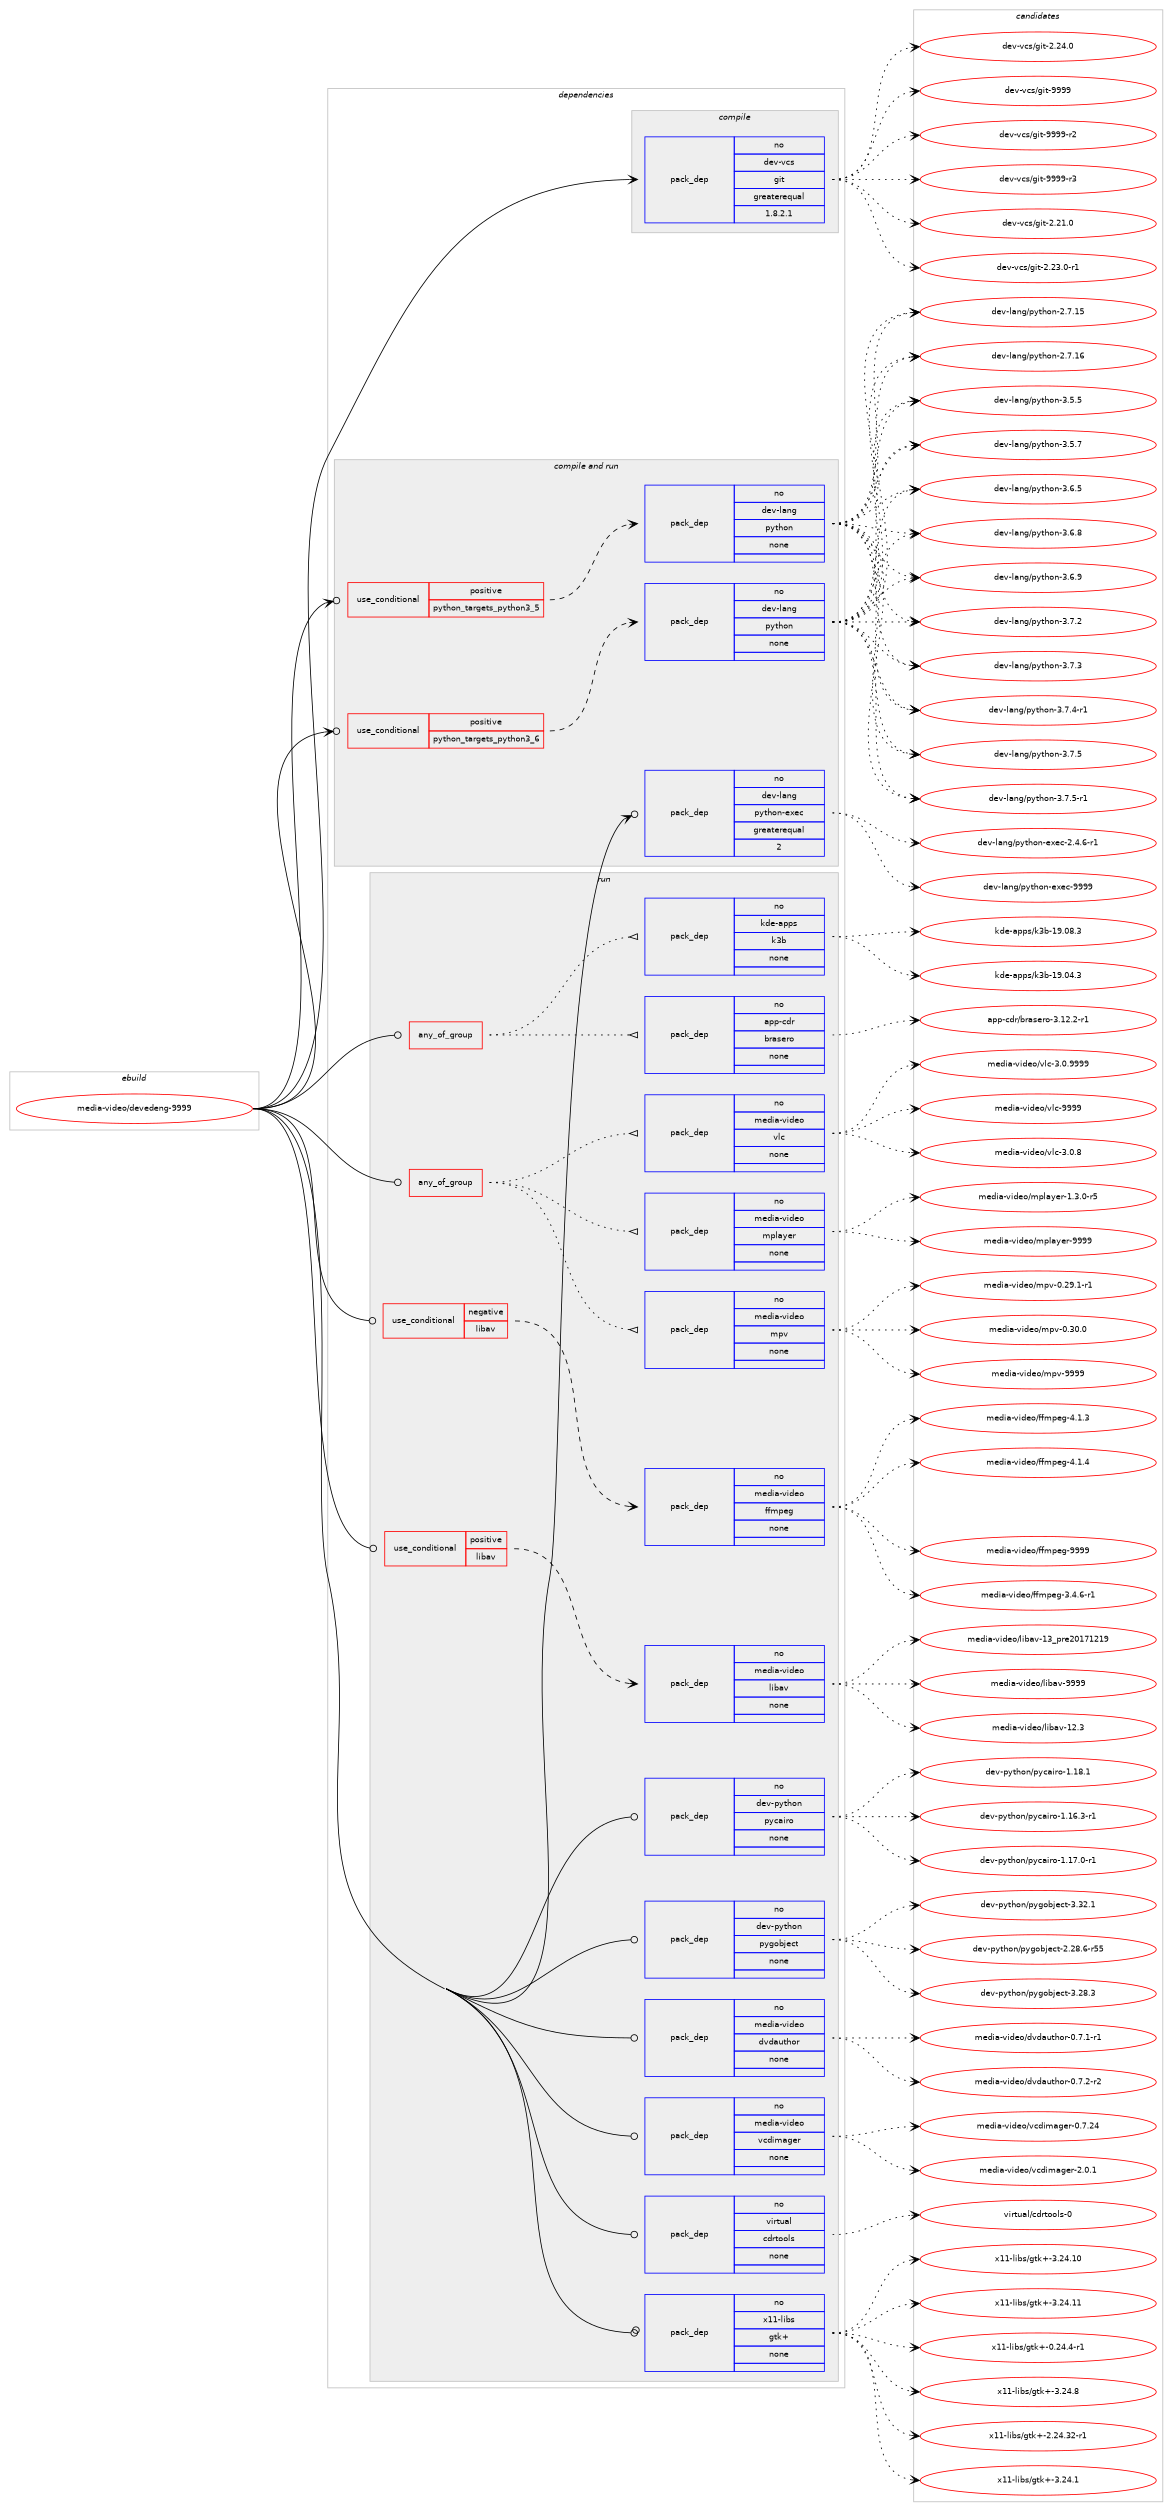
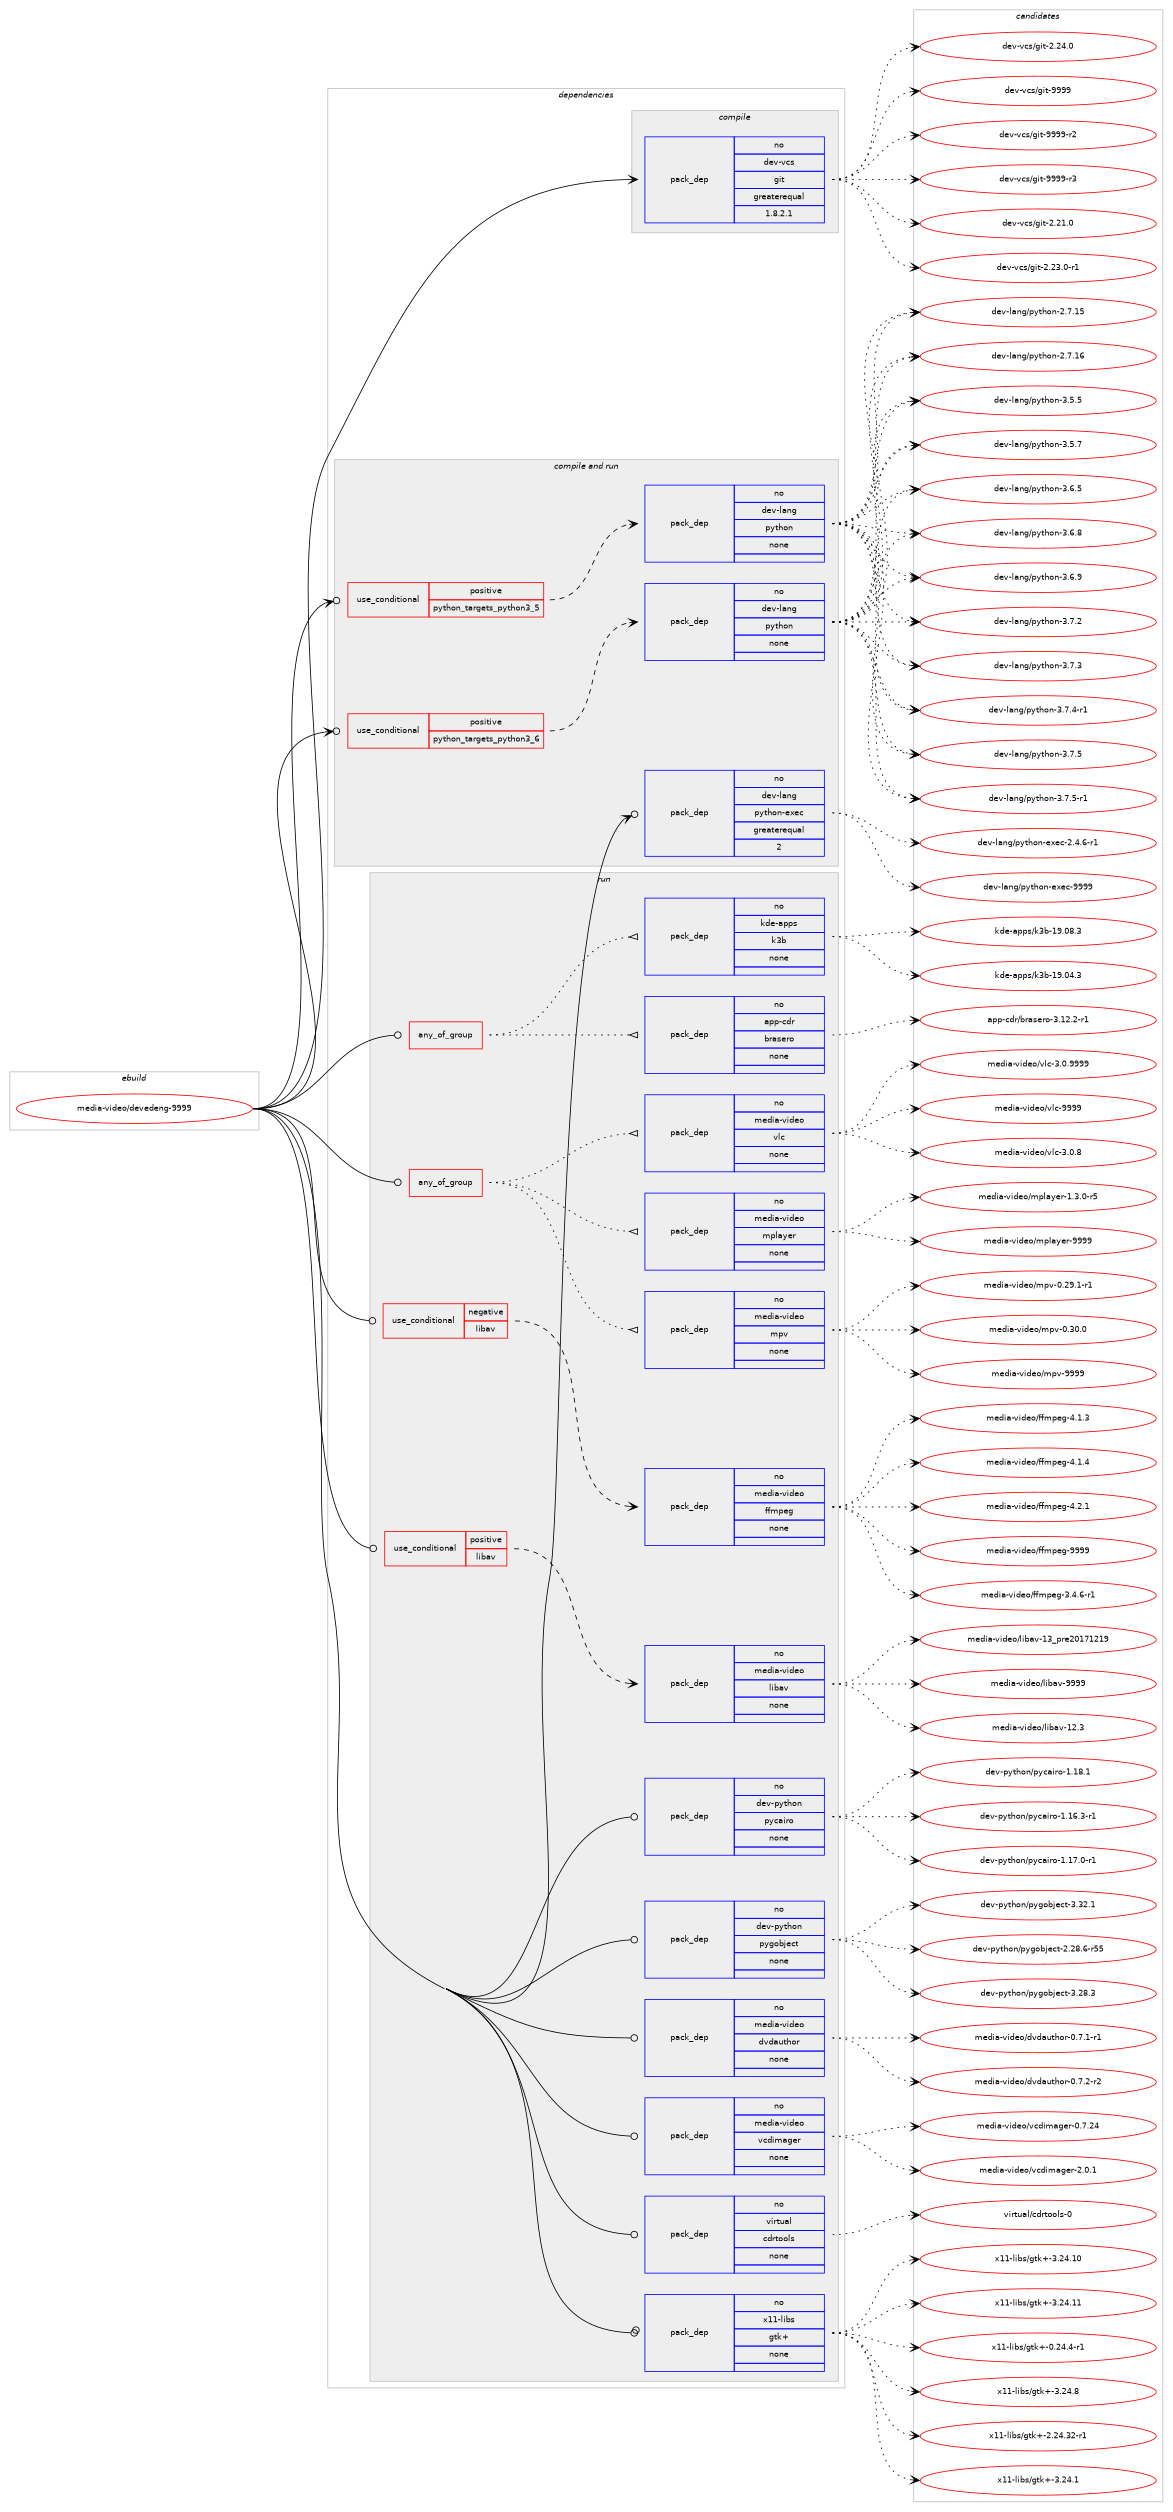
none -> (1038, 1507)
